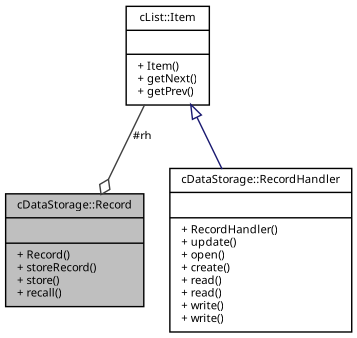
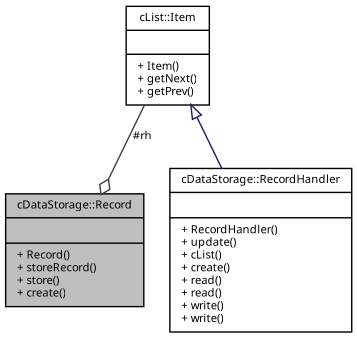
(203, 255) -> (202, 255)
(39, 293) -> (42, 293)
